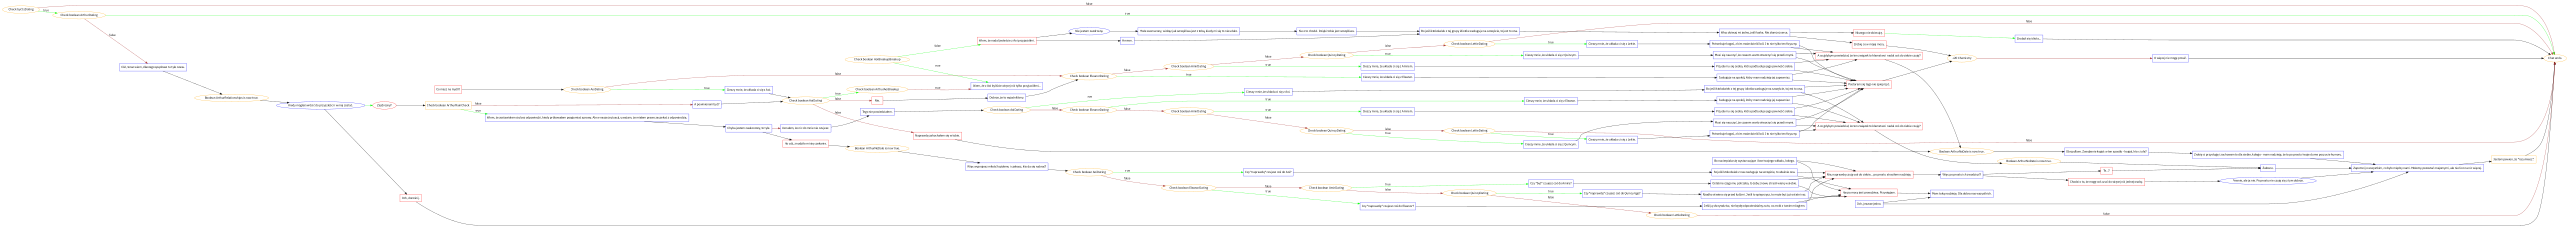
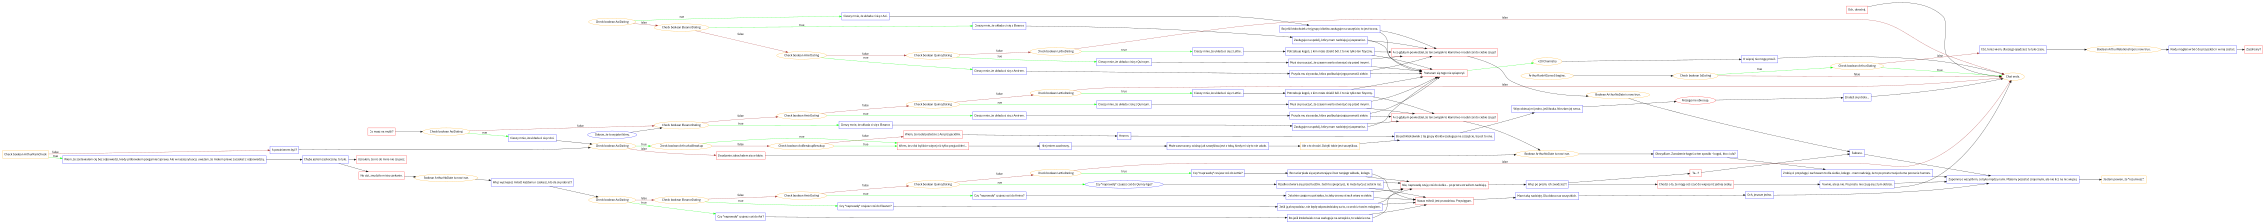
(21, 10) -> (1696, 76)
(1089, 31) -> (1056, 146)
(1327, 31) -> (1330, 146)
(1869, 33) -> (1696, 100)
(1053, 35) -> (1003, 146)
(1949, 36) -> (1778, 99)
(1869, 44) -> none
(938, 51) -> (865, 140)
(2063, 58) -> (1651, 60)
(1916, 71) -> (1499, 67)
none -> (1547, 76)
(1007, 86) -> (933, 146)
(938, 90) -> (799, 138)
(1007, 98) -> (612, 135)
(877, 101) -> none
(321, 105) -> (2203, 50)
(368, 105) -> (2240, 50)
(384, 105) -> (2254, 50)
(410, 105) -> none
(877, 112) -> none
(2549, 114) -> (1966, 152)
(775, 128) -> (351, 160)
(806, 128) -> (382, 160)
(938, 136) -> (741, 156)
none -> (740, 146)
(365, 151) -> none
none -> (1218, 173)
(2268, 181) -> (1857, 184)
(1551, 184) -> (999, 196)
(1869, 193) -> (1444, 201)
(1612, 194) -> (1124, 184)
(1906, 200) -> (1661, 196)
